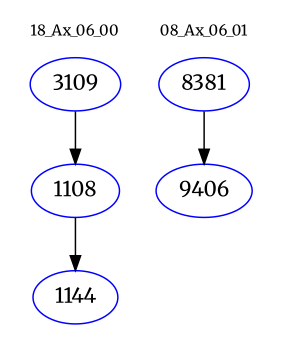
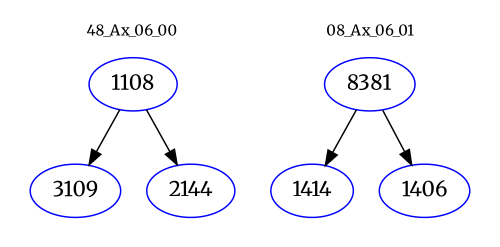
(75, 32) -> (132, 32)
(75, 130) -> (108, 131)
(204, 191) -> (425, 191)
none -> (312, 191)
(75, 297) -> (191, 191)
